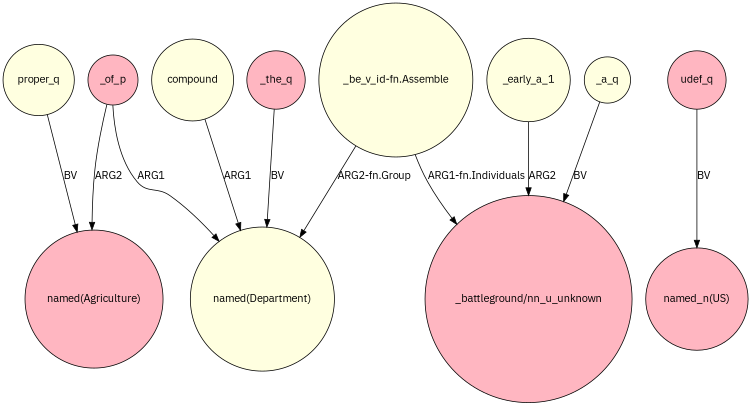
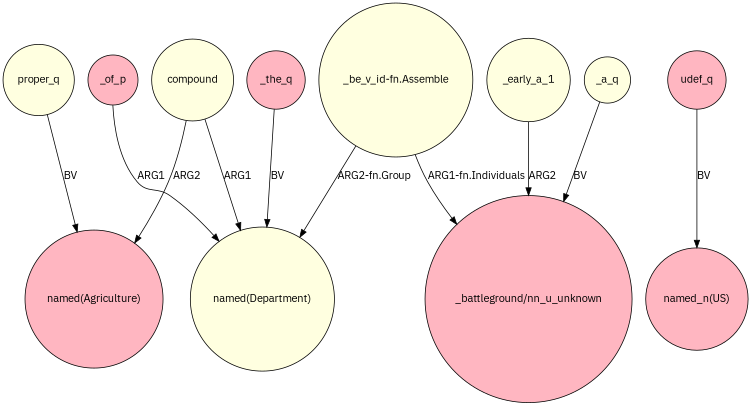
(96, 163) -> (169, 181)
